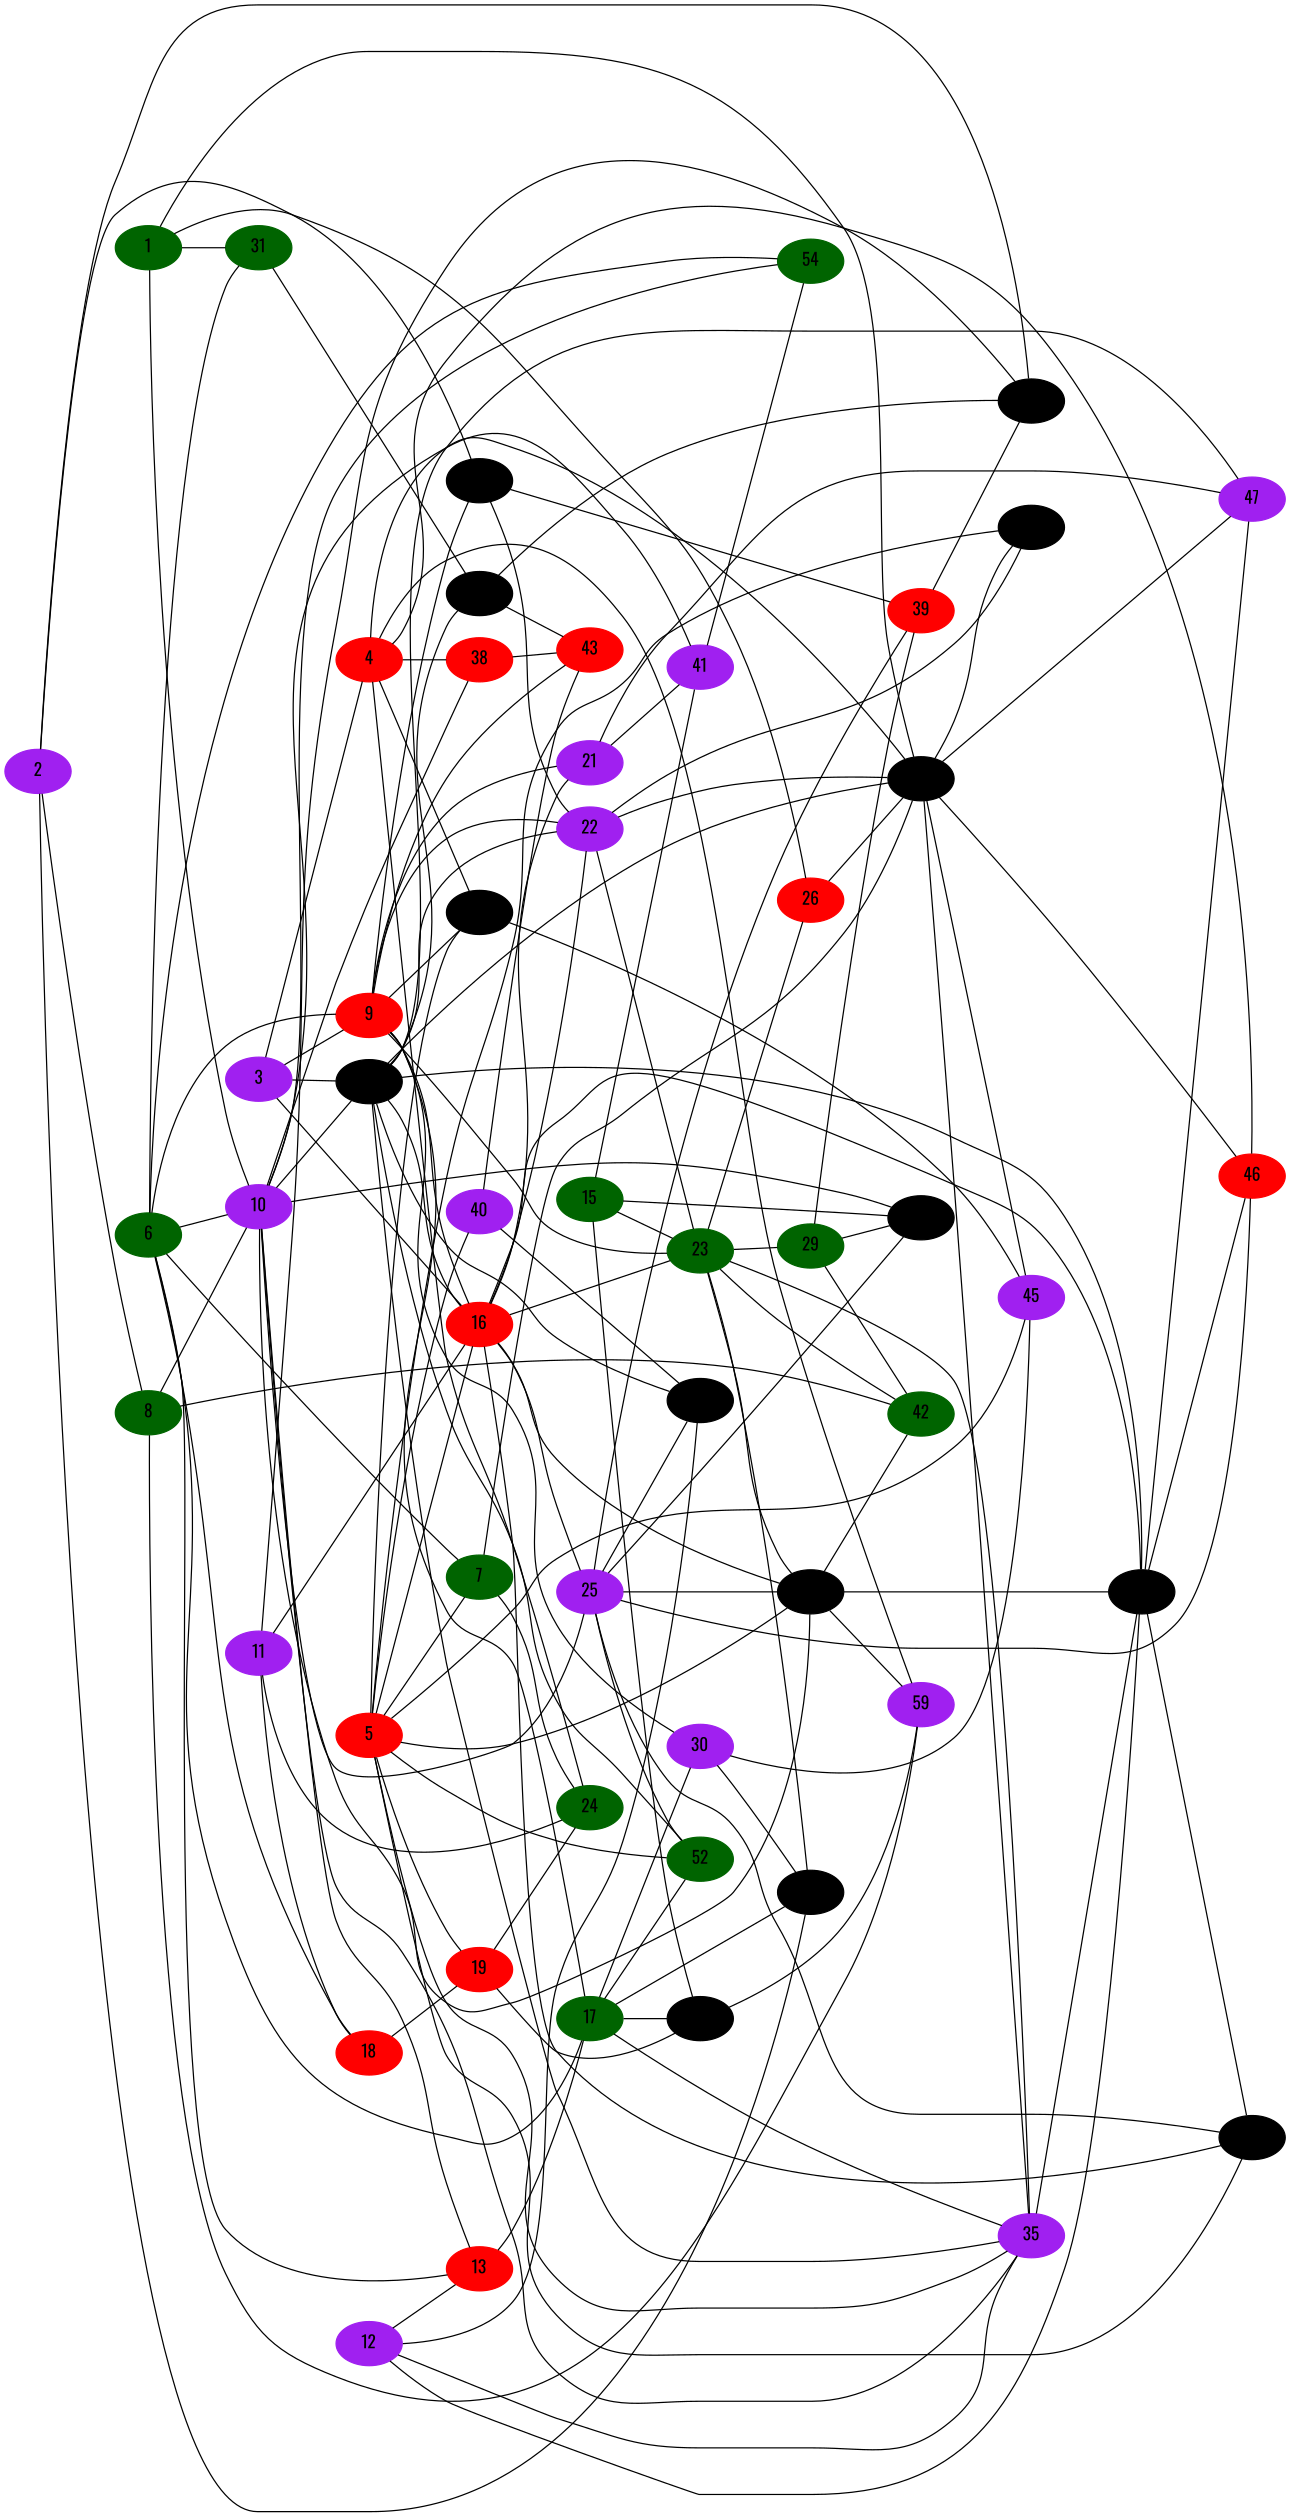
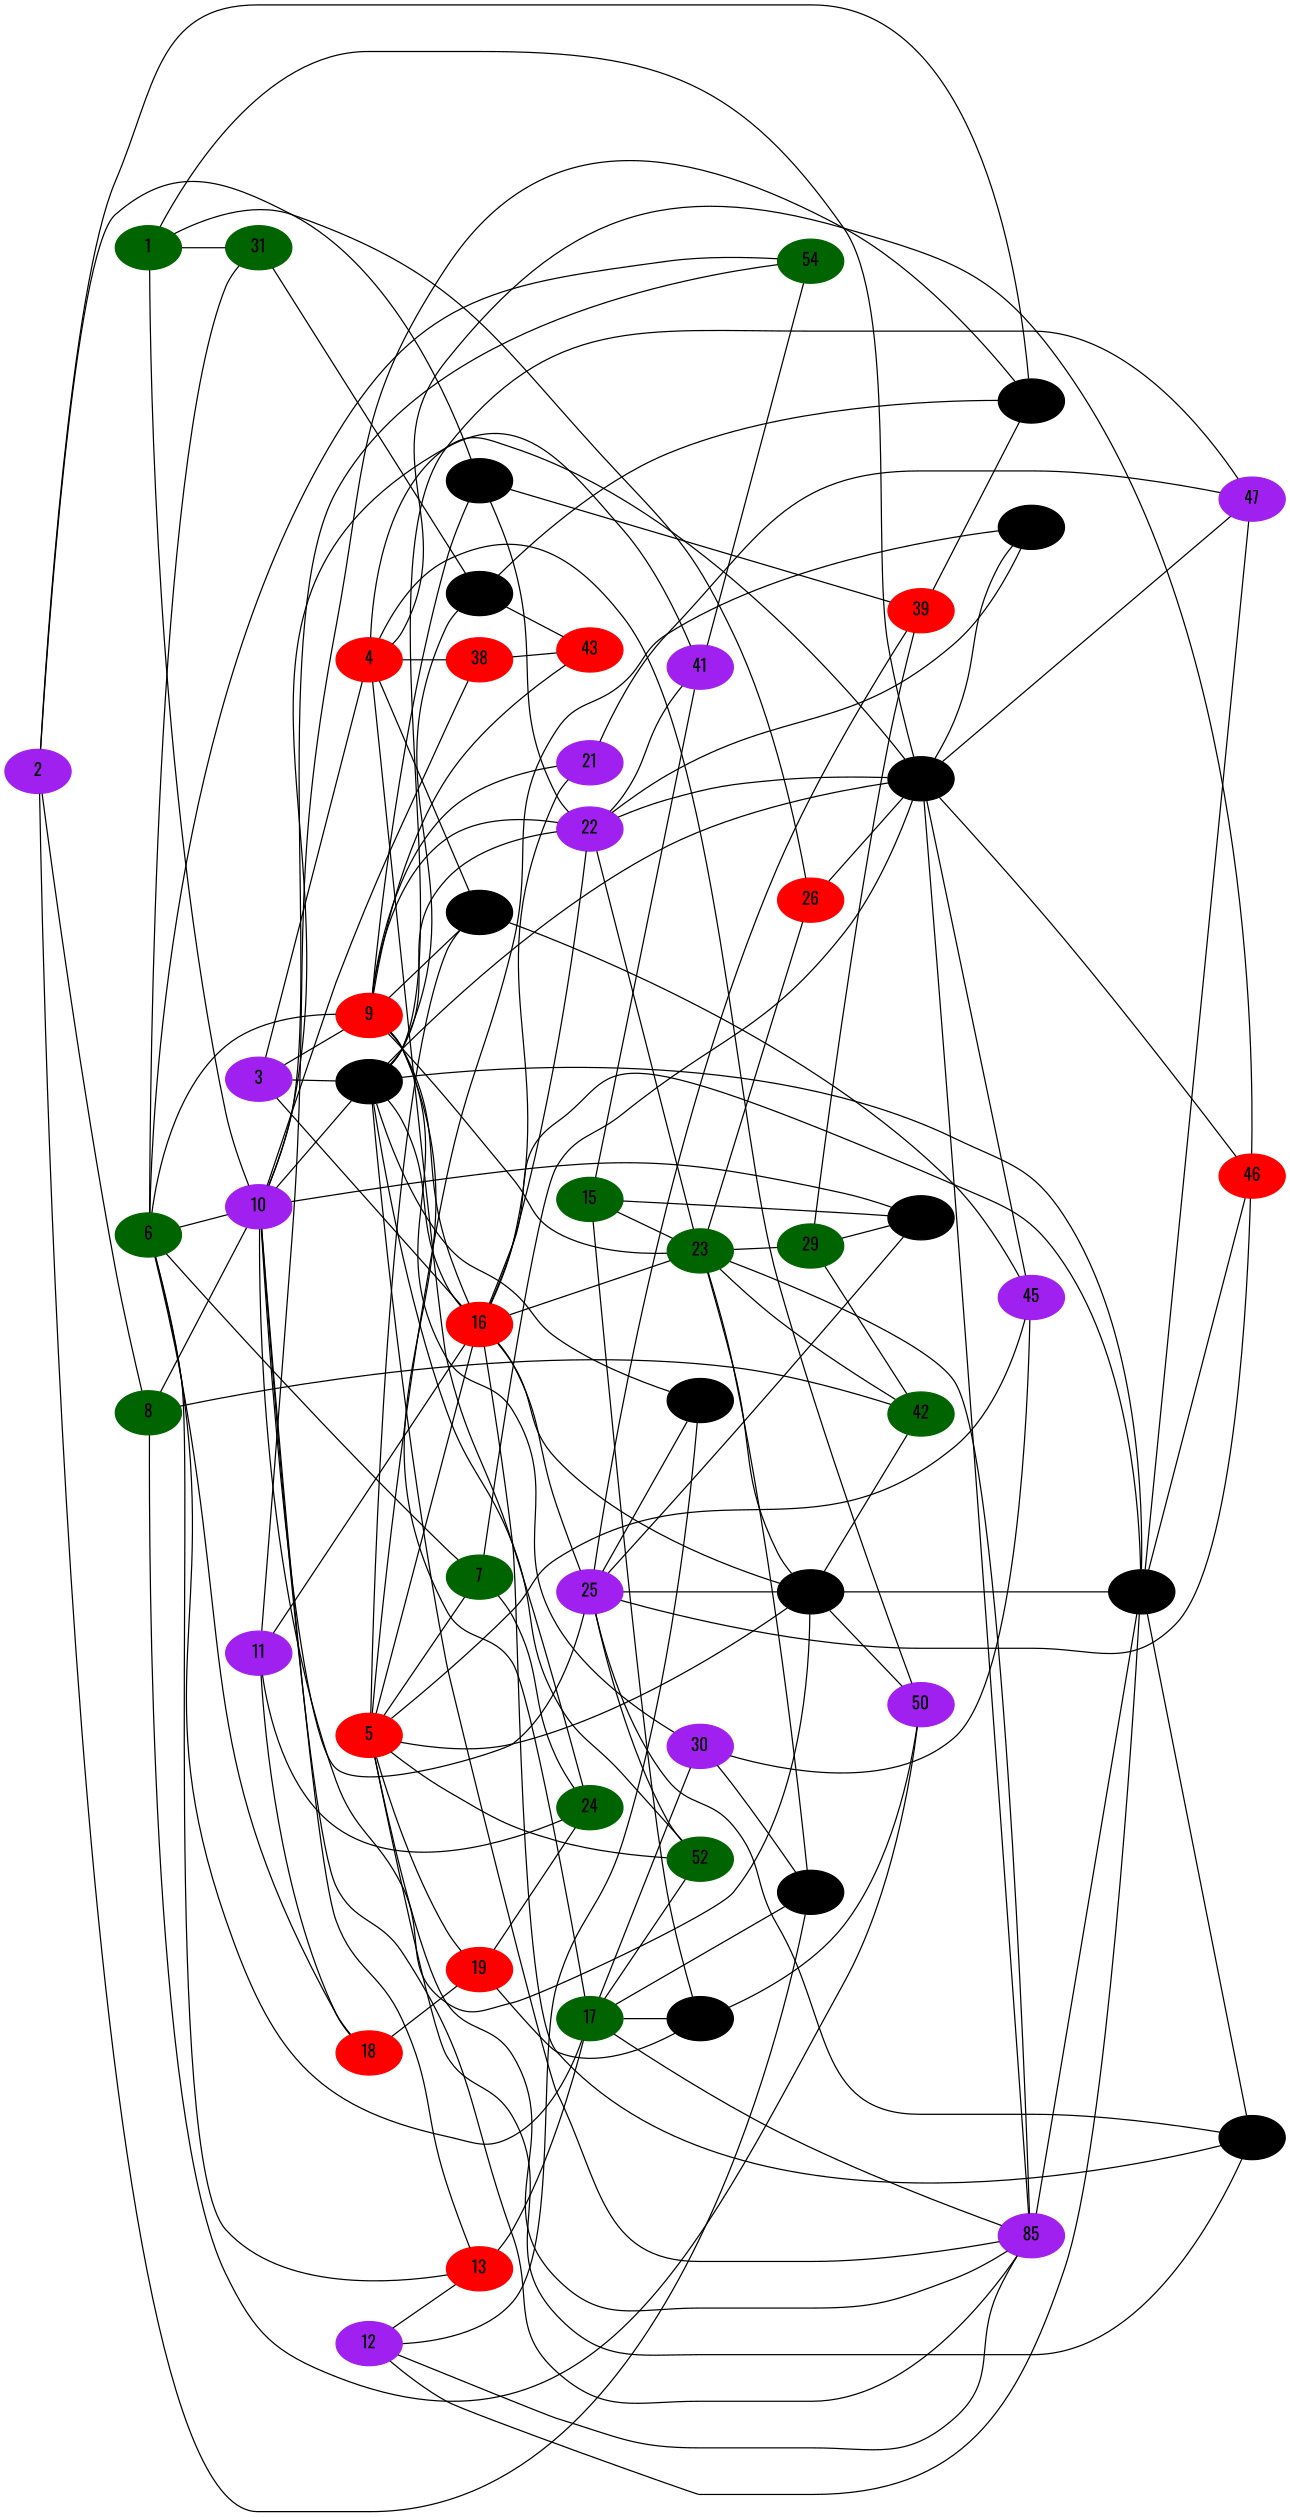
(645, 715) -> (647, 749)
(480, 1212) -> none
(921, 1705) -> (921, 1705)
(1031, 2236) -> (1031, 2236)
